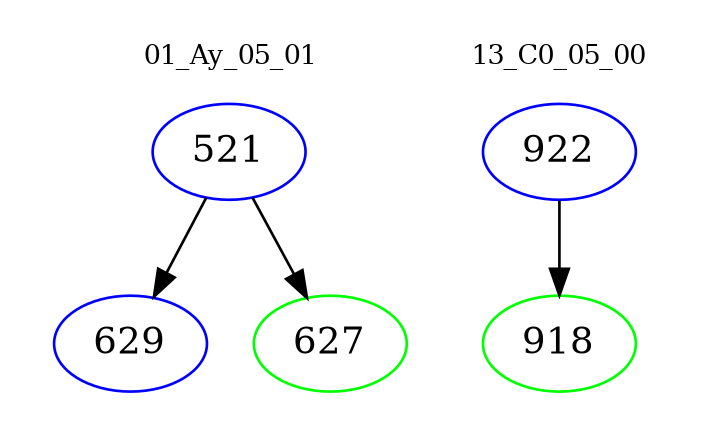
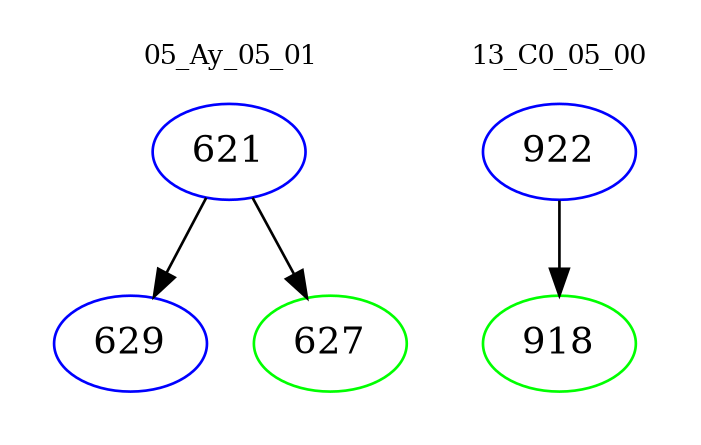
(230, 57) -> (230, 57)
(229, 152) -> (229, 152)
